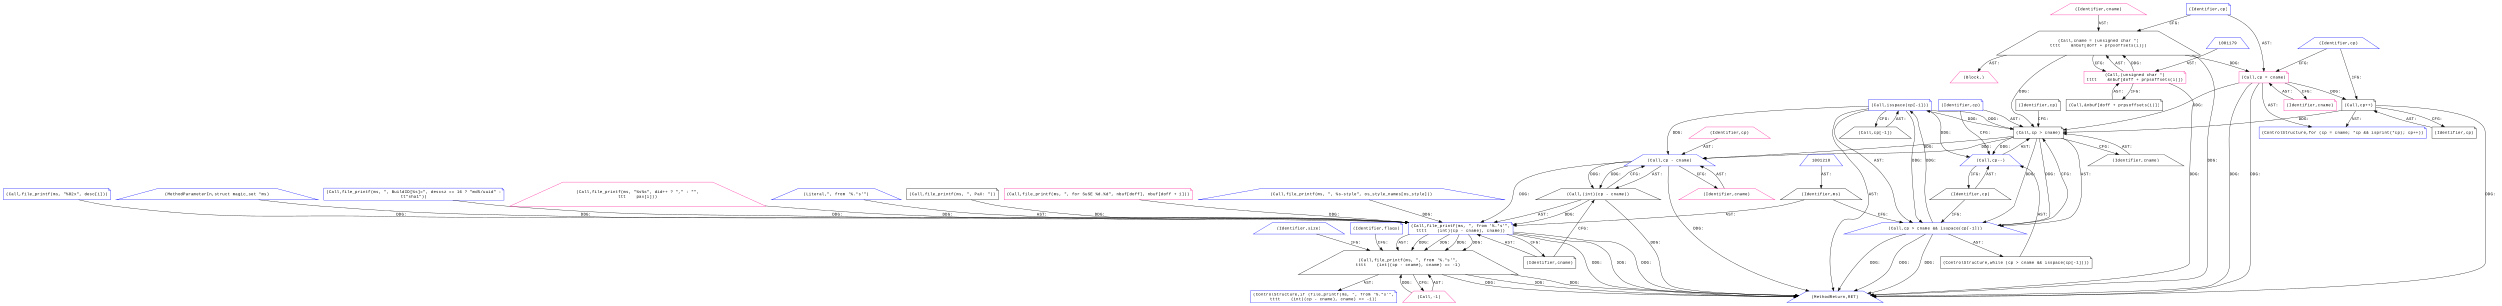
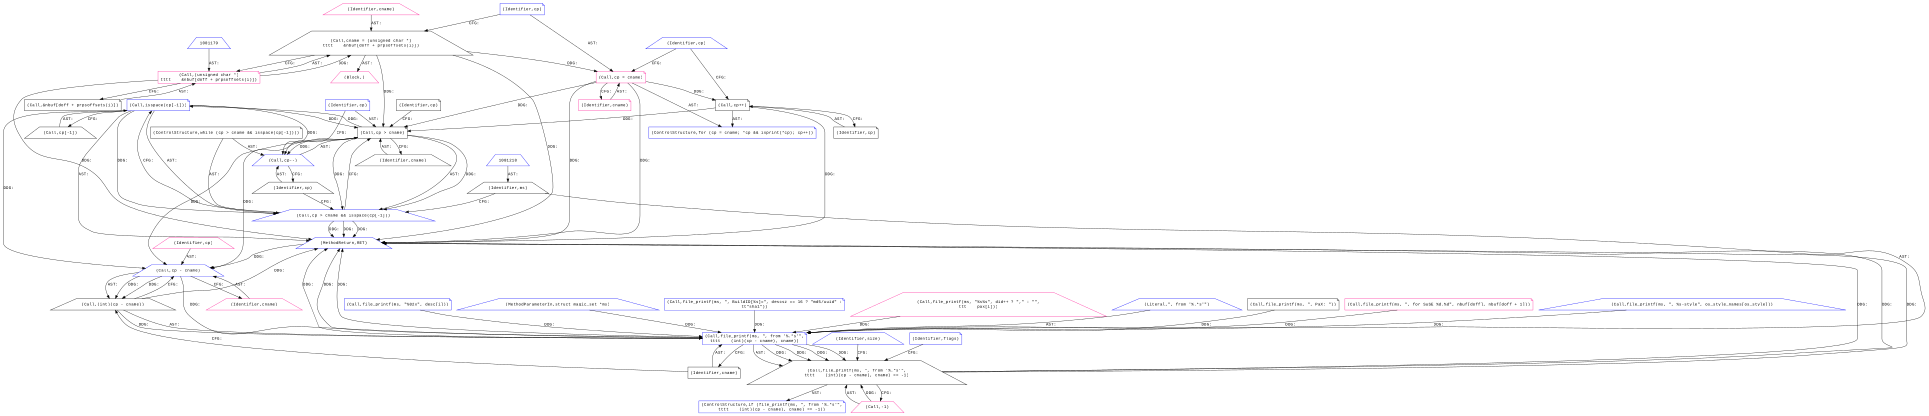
(1933, 160) -> (150, 160)
(1974, 245) -> (214, 200)
(1713, 250) -> (257, 253)
